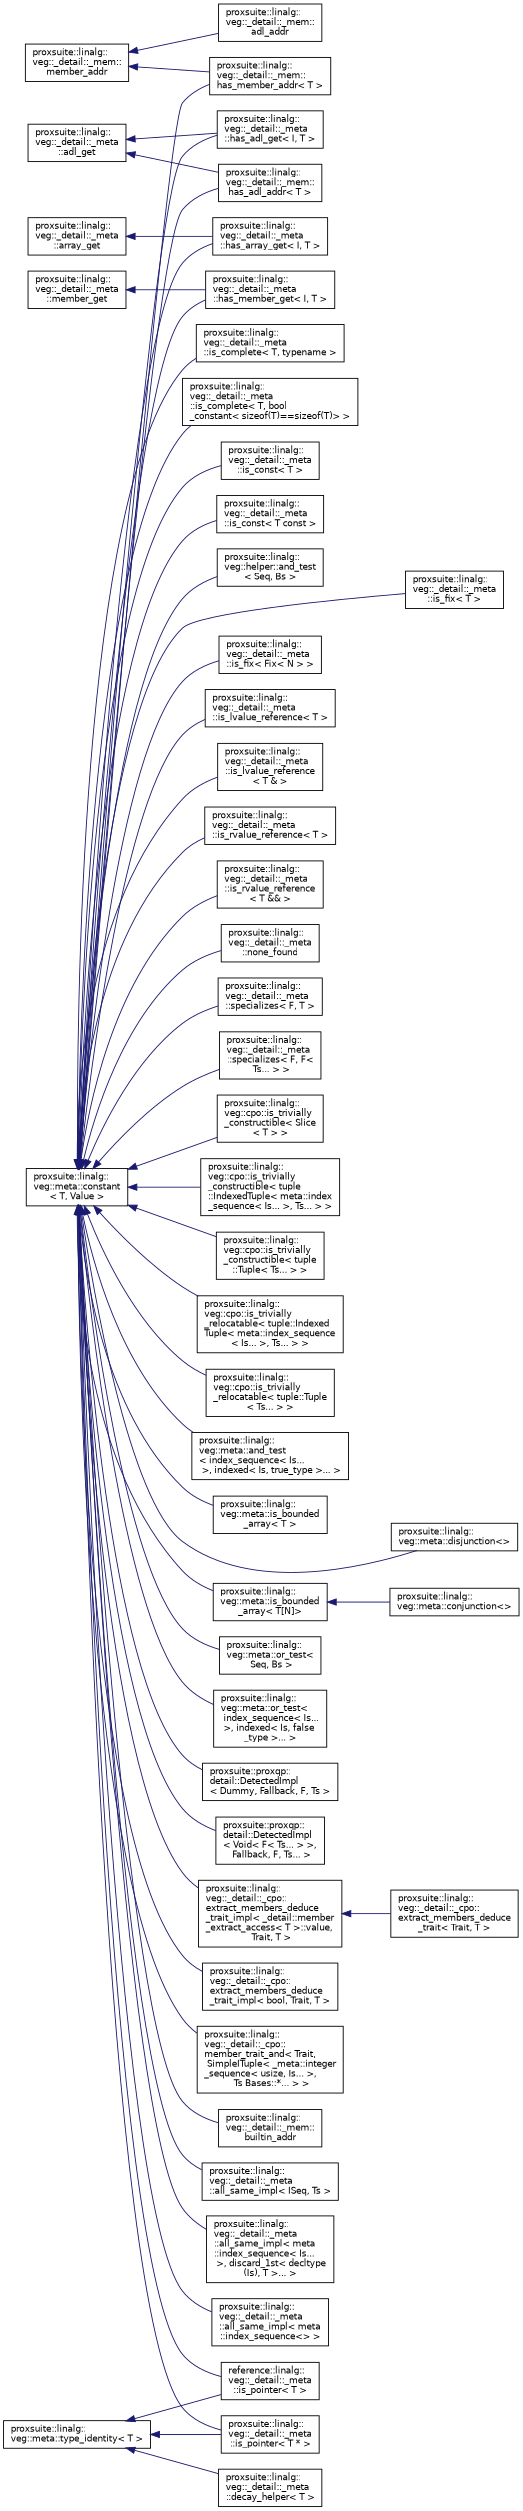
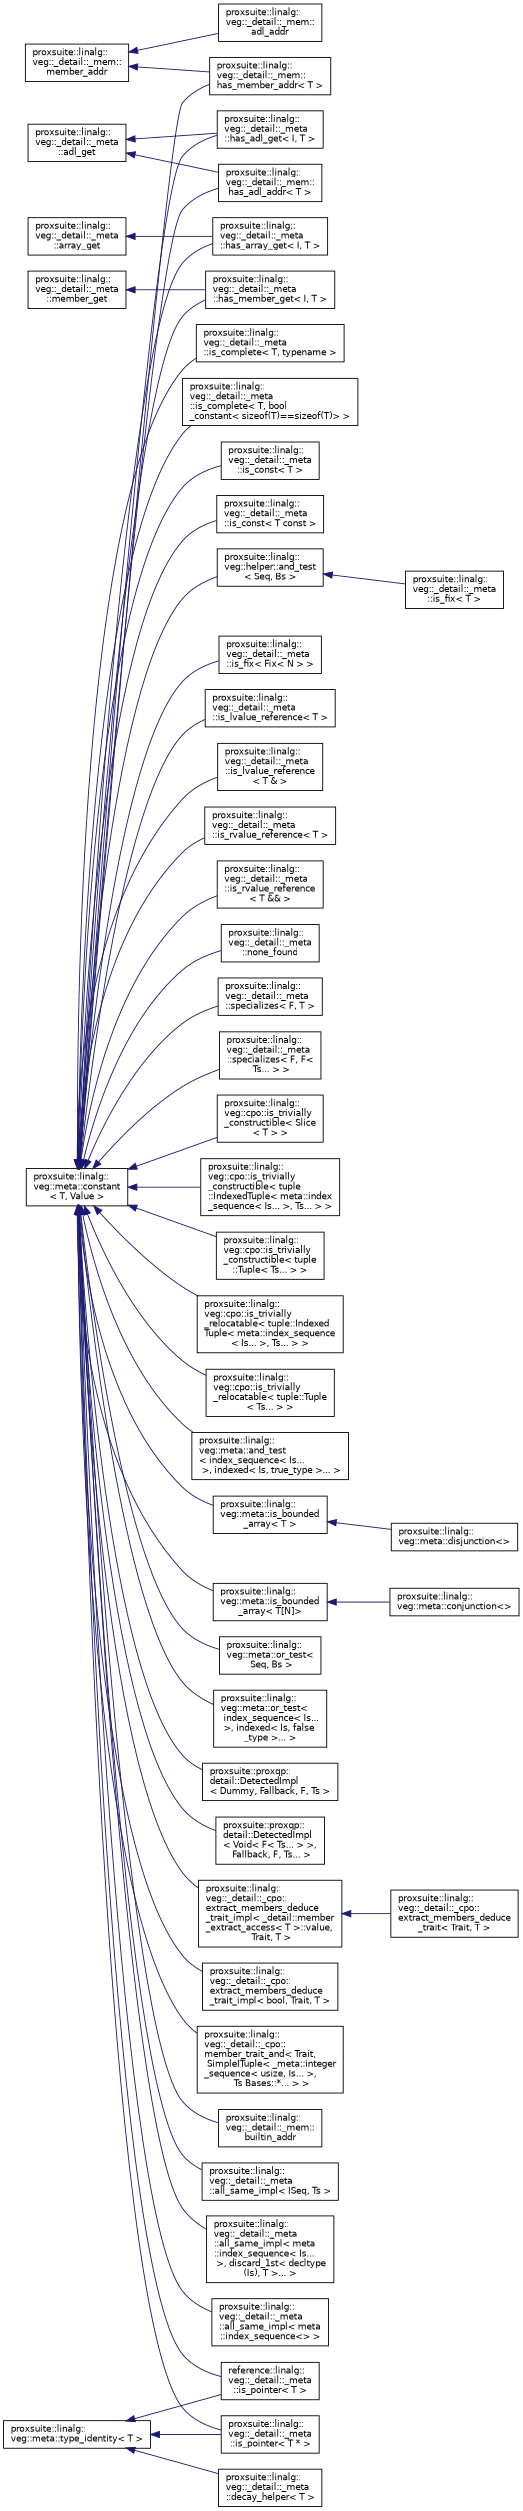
(150, 683) -> (369, 579)
(153, 1499) -> (364, 1526)
